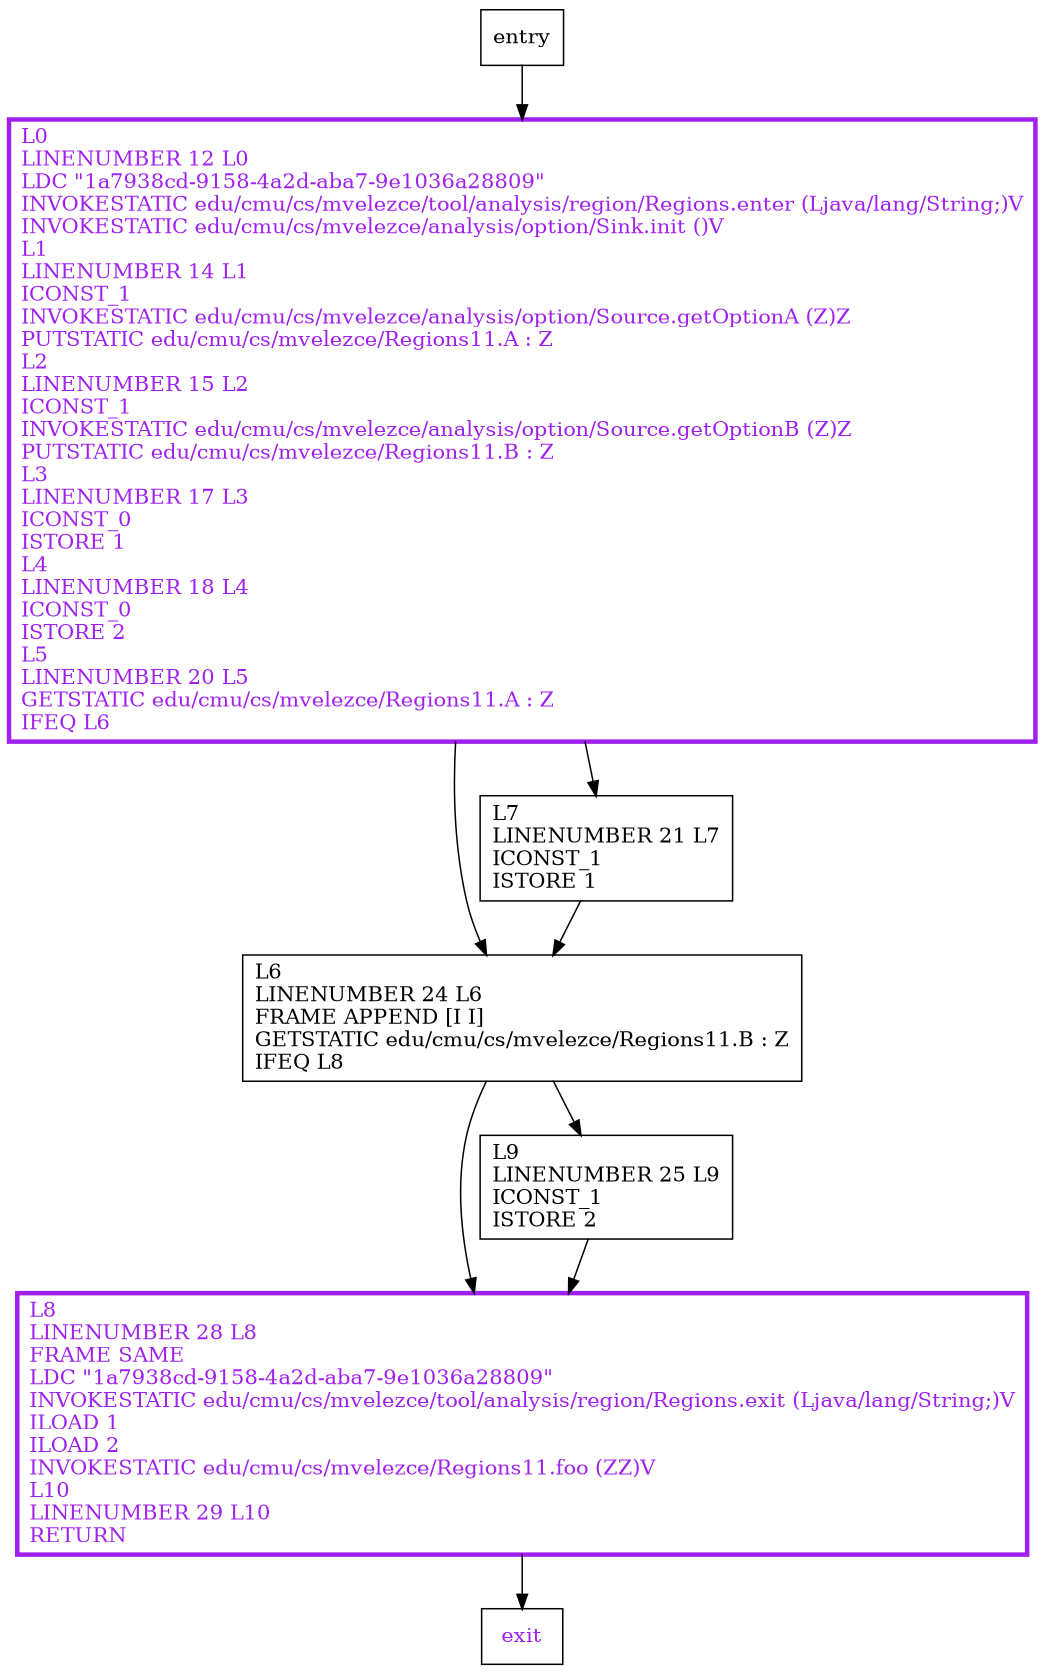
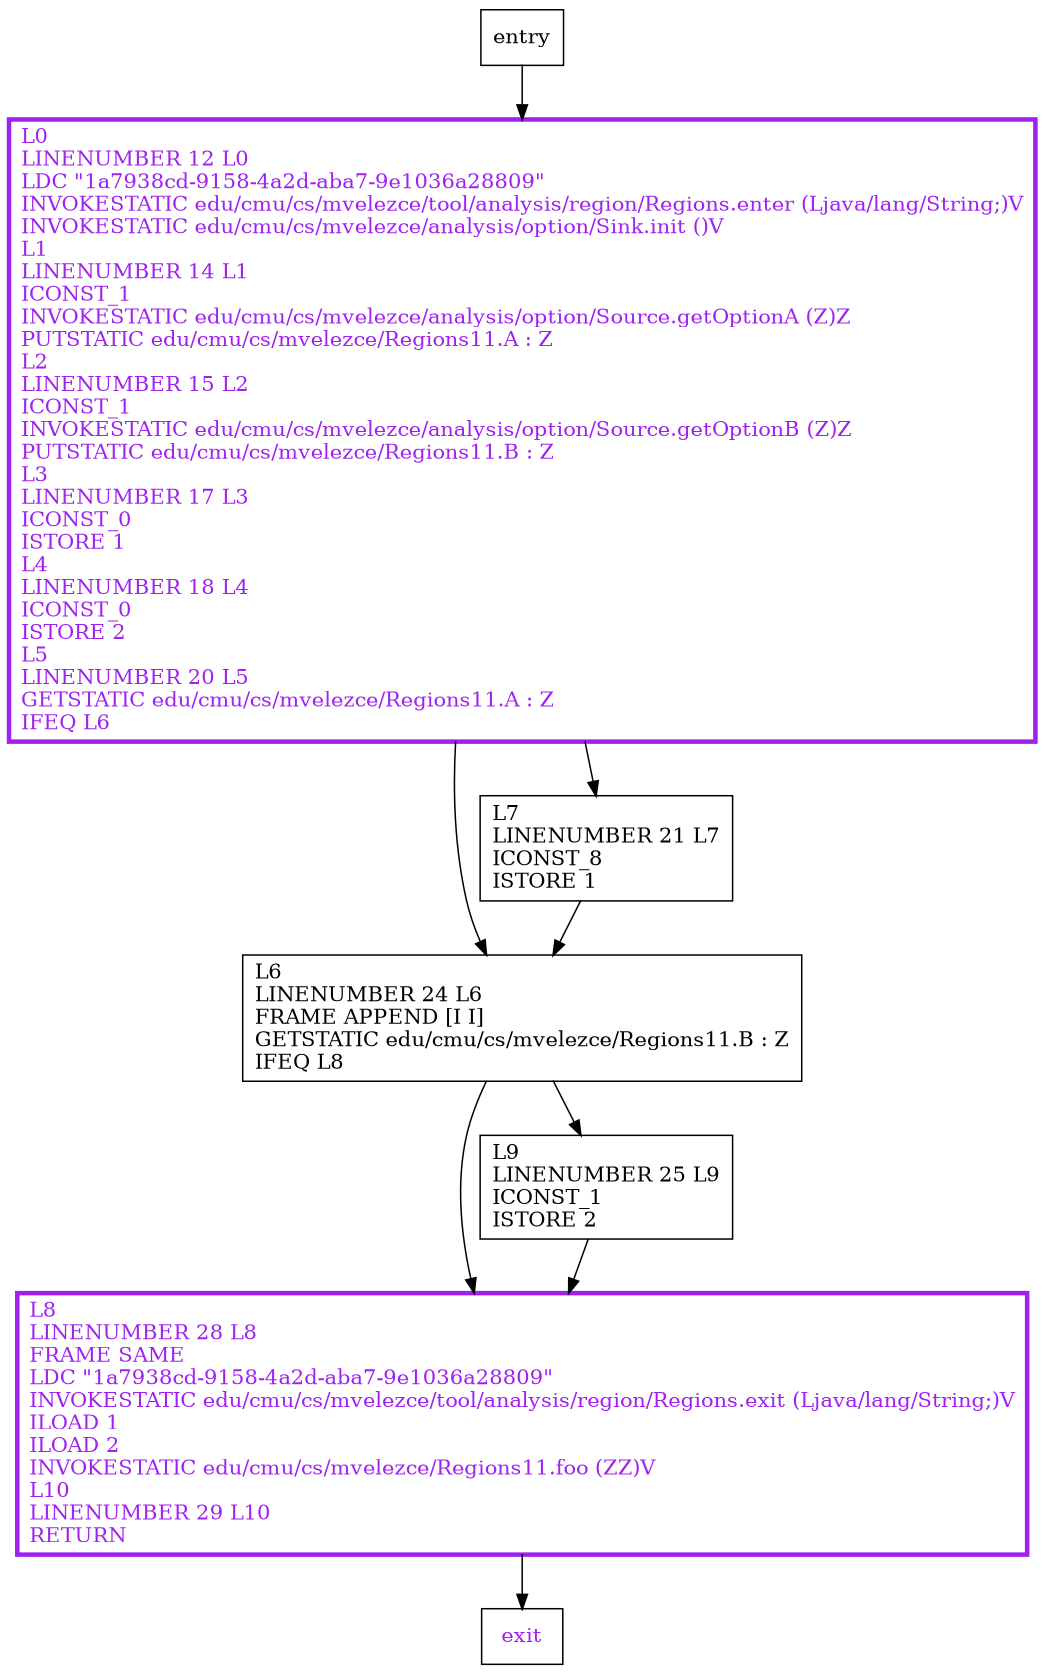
(606, 848) -> (606, 848)
